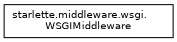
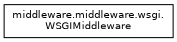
(89, 21) -> (89, 21)
